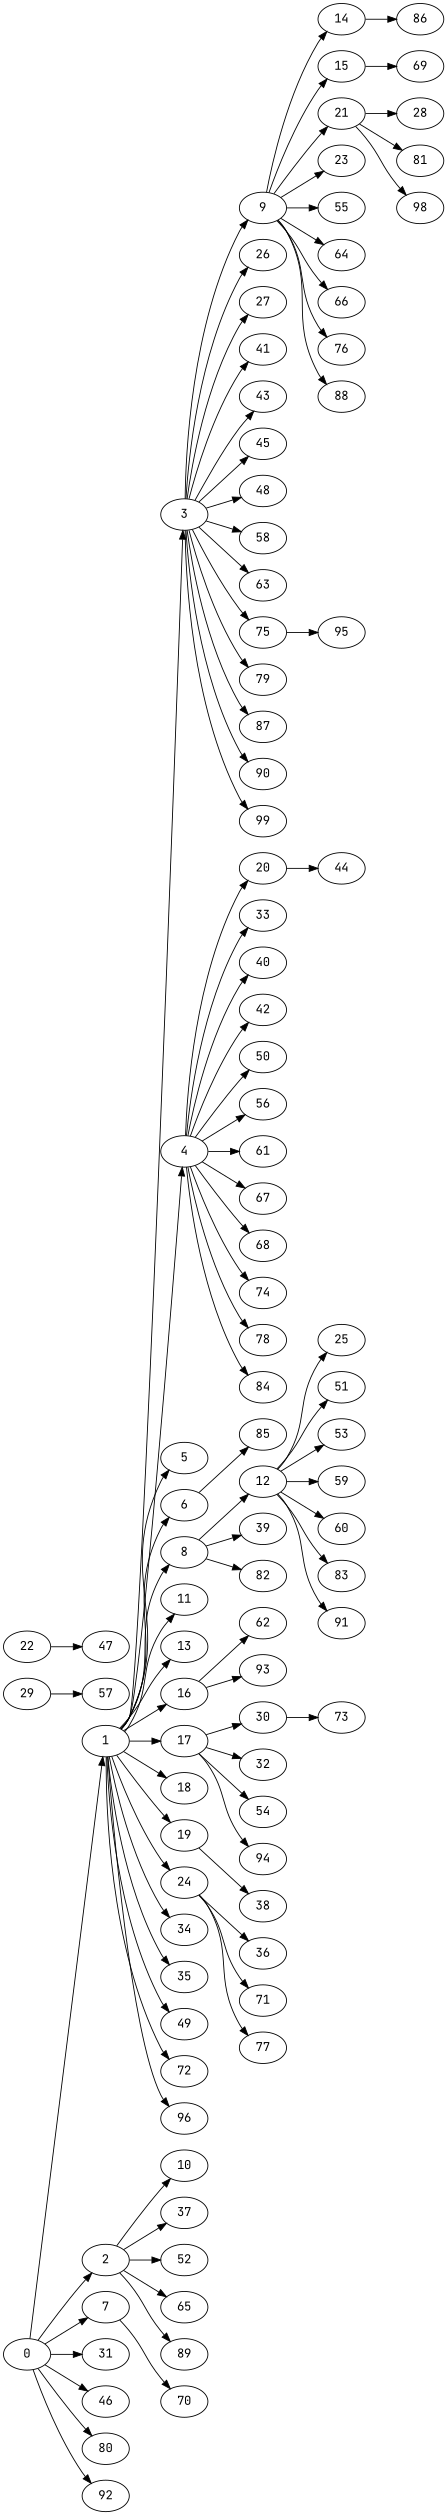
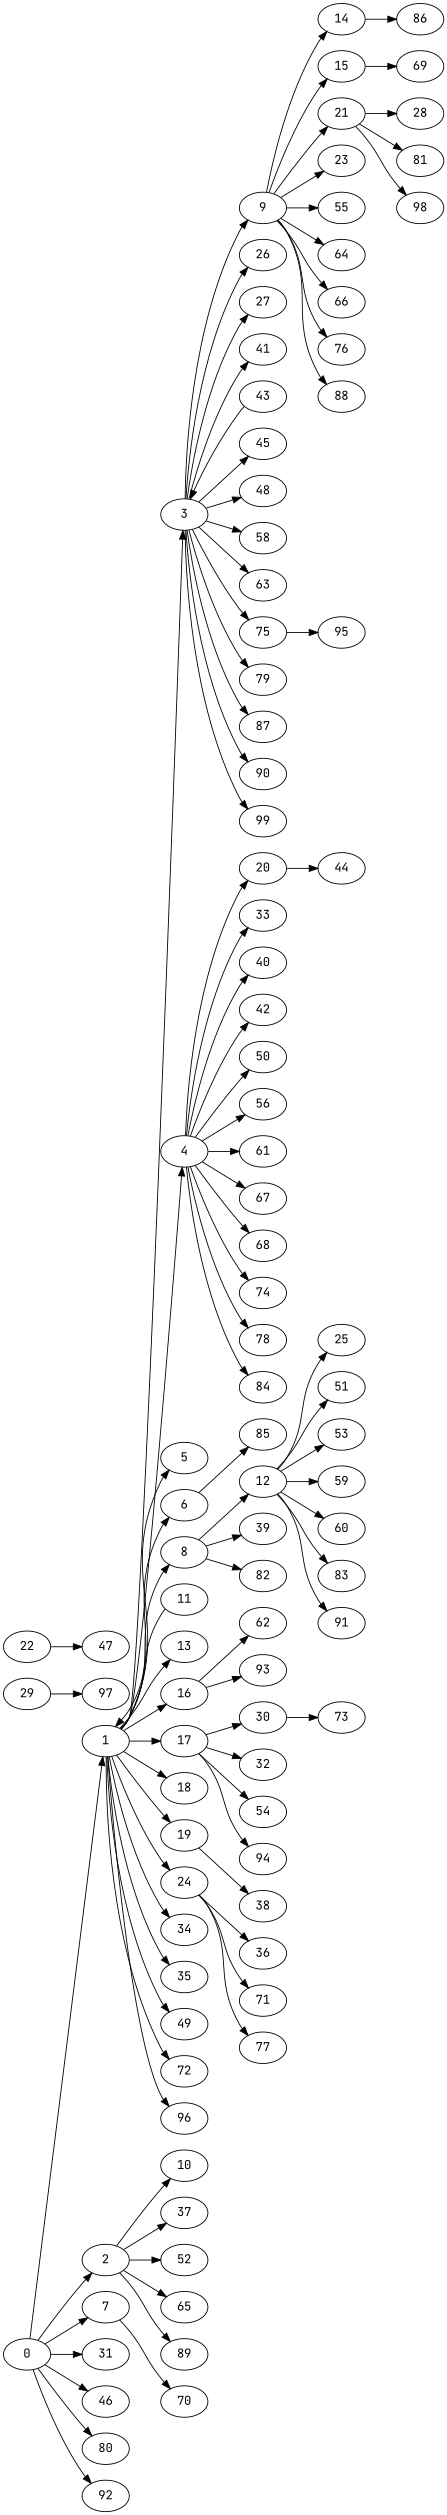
(219, 458) -> (217, 447)
(153, 1646) -> (145, 1665)
(106, 1694) -> (106, 1694)
